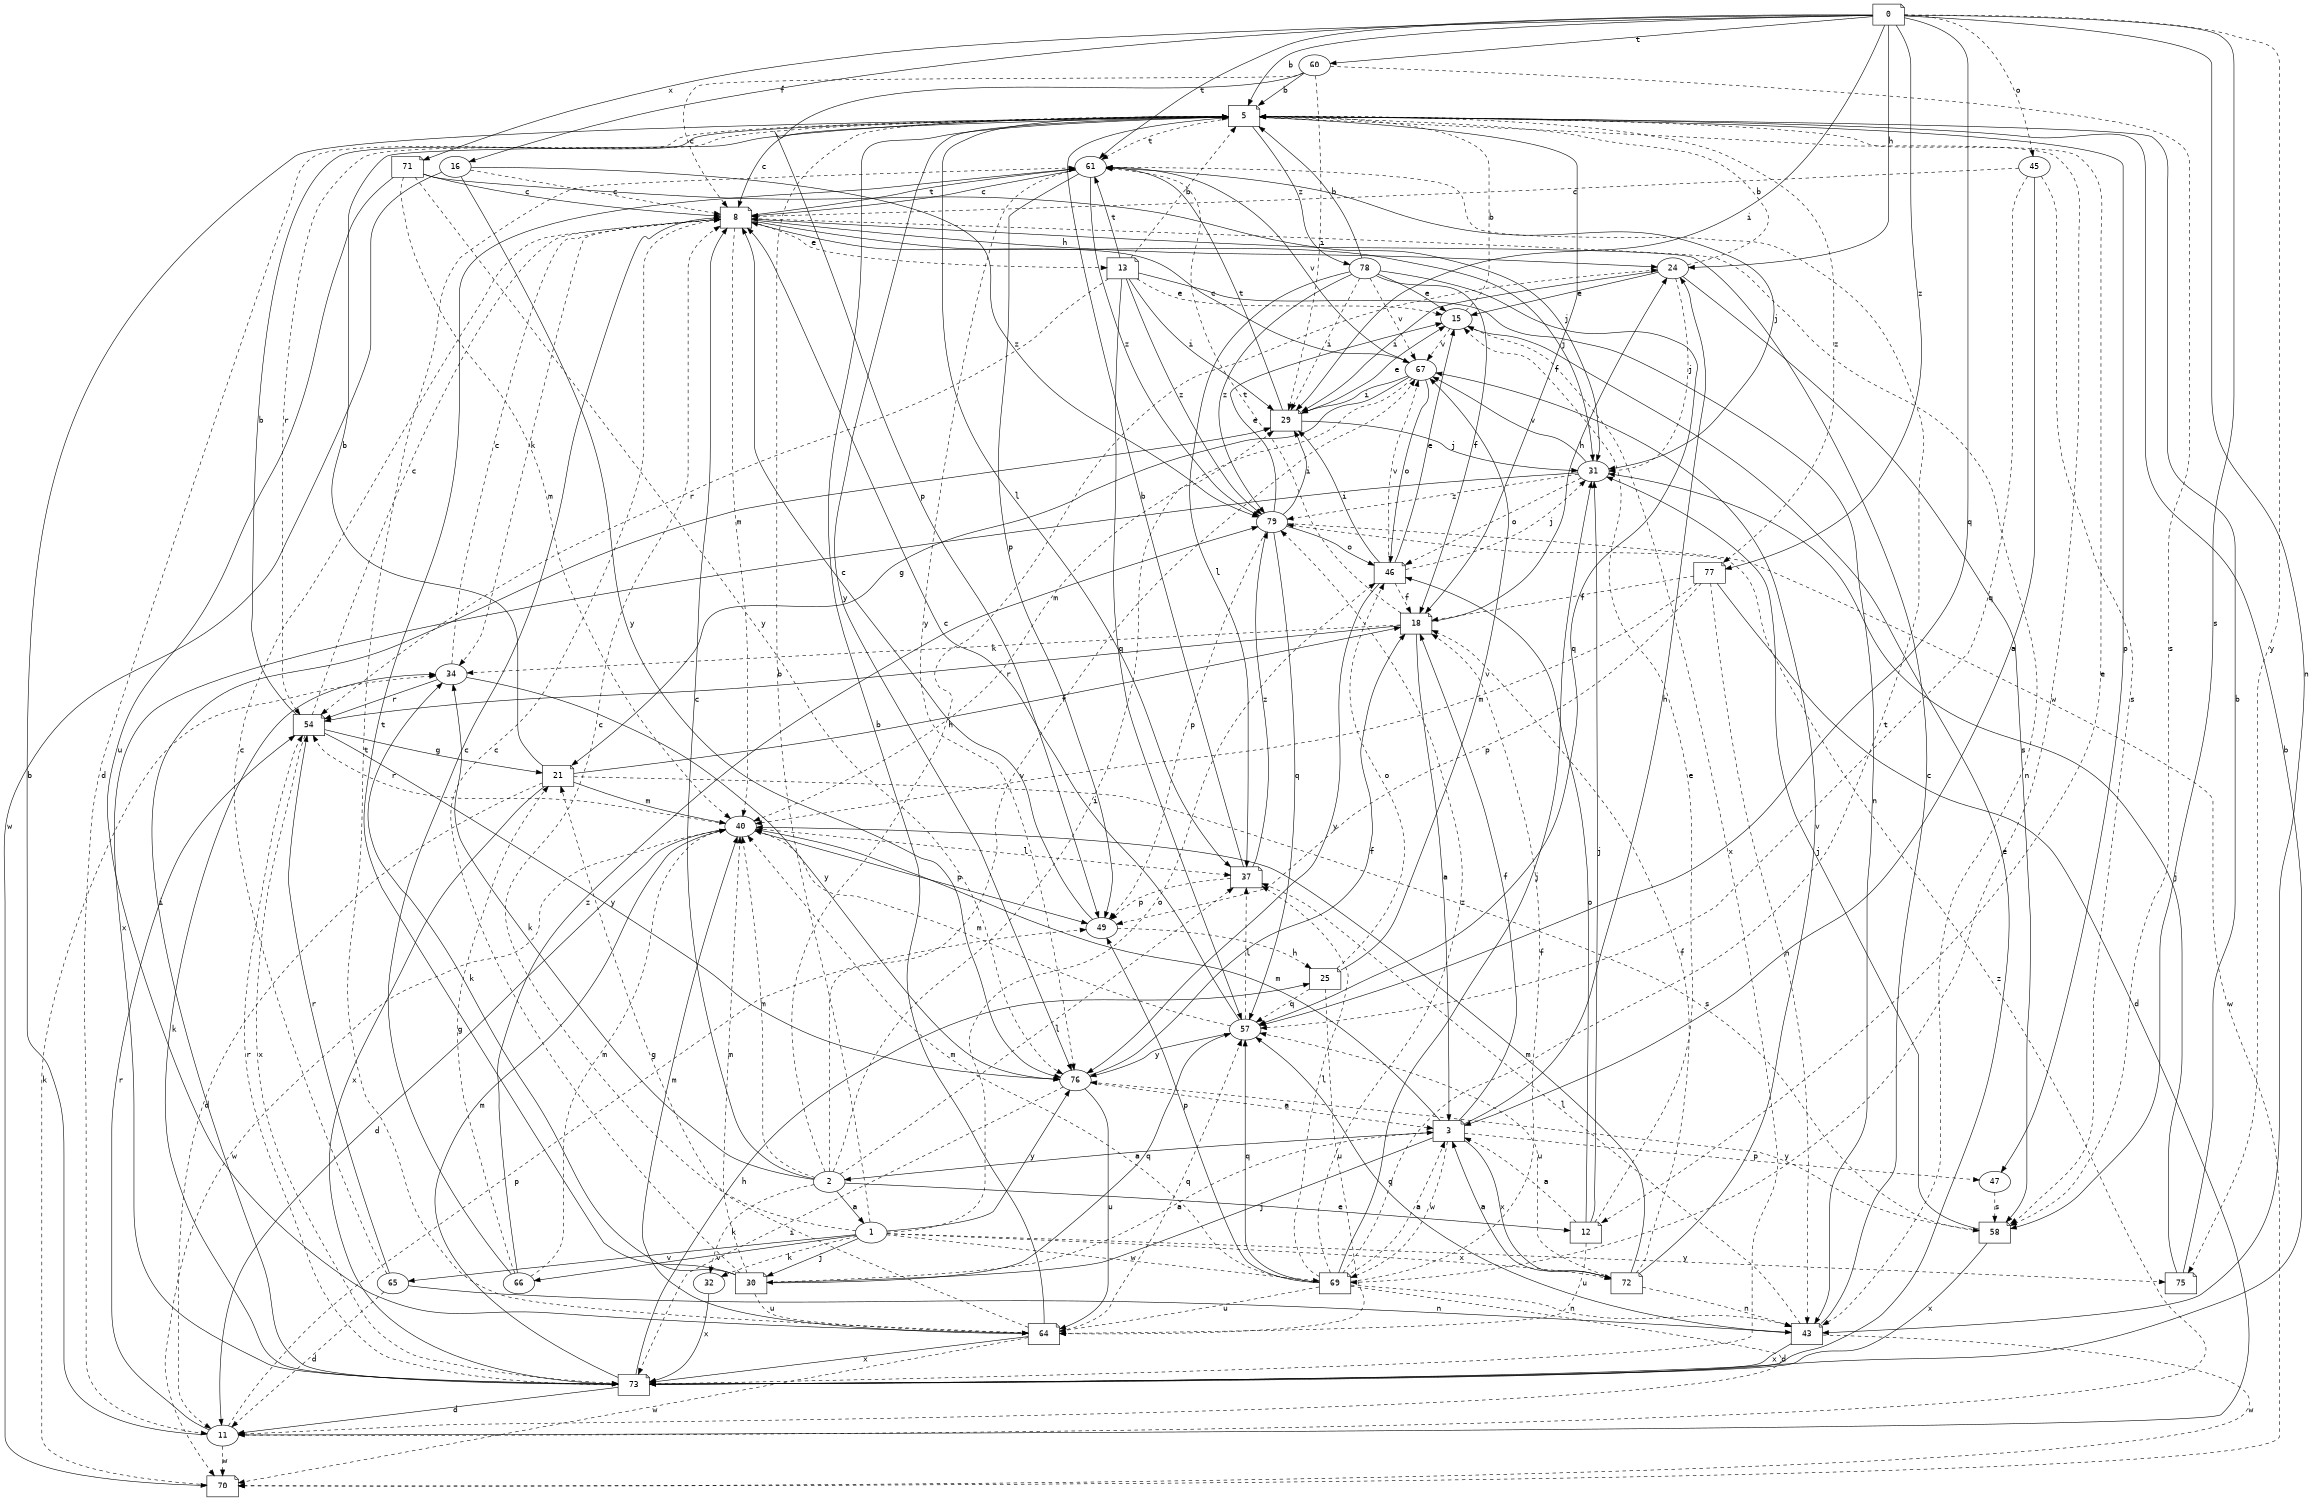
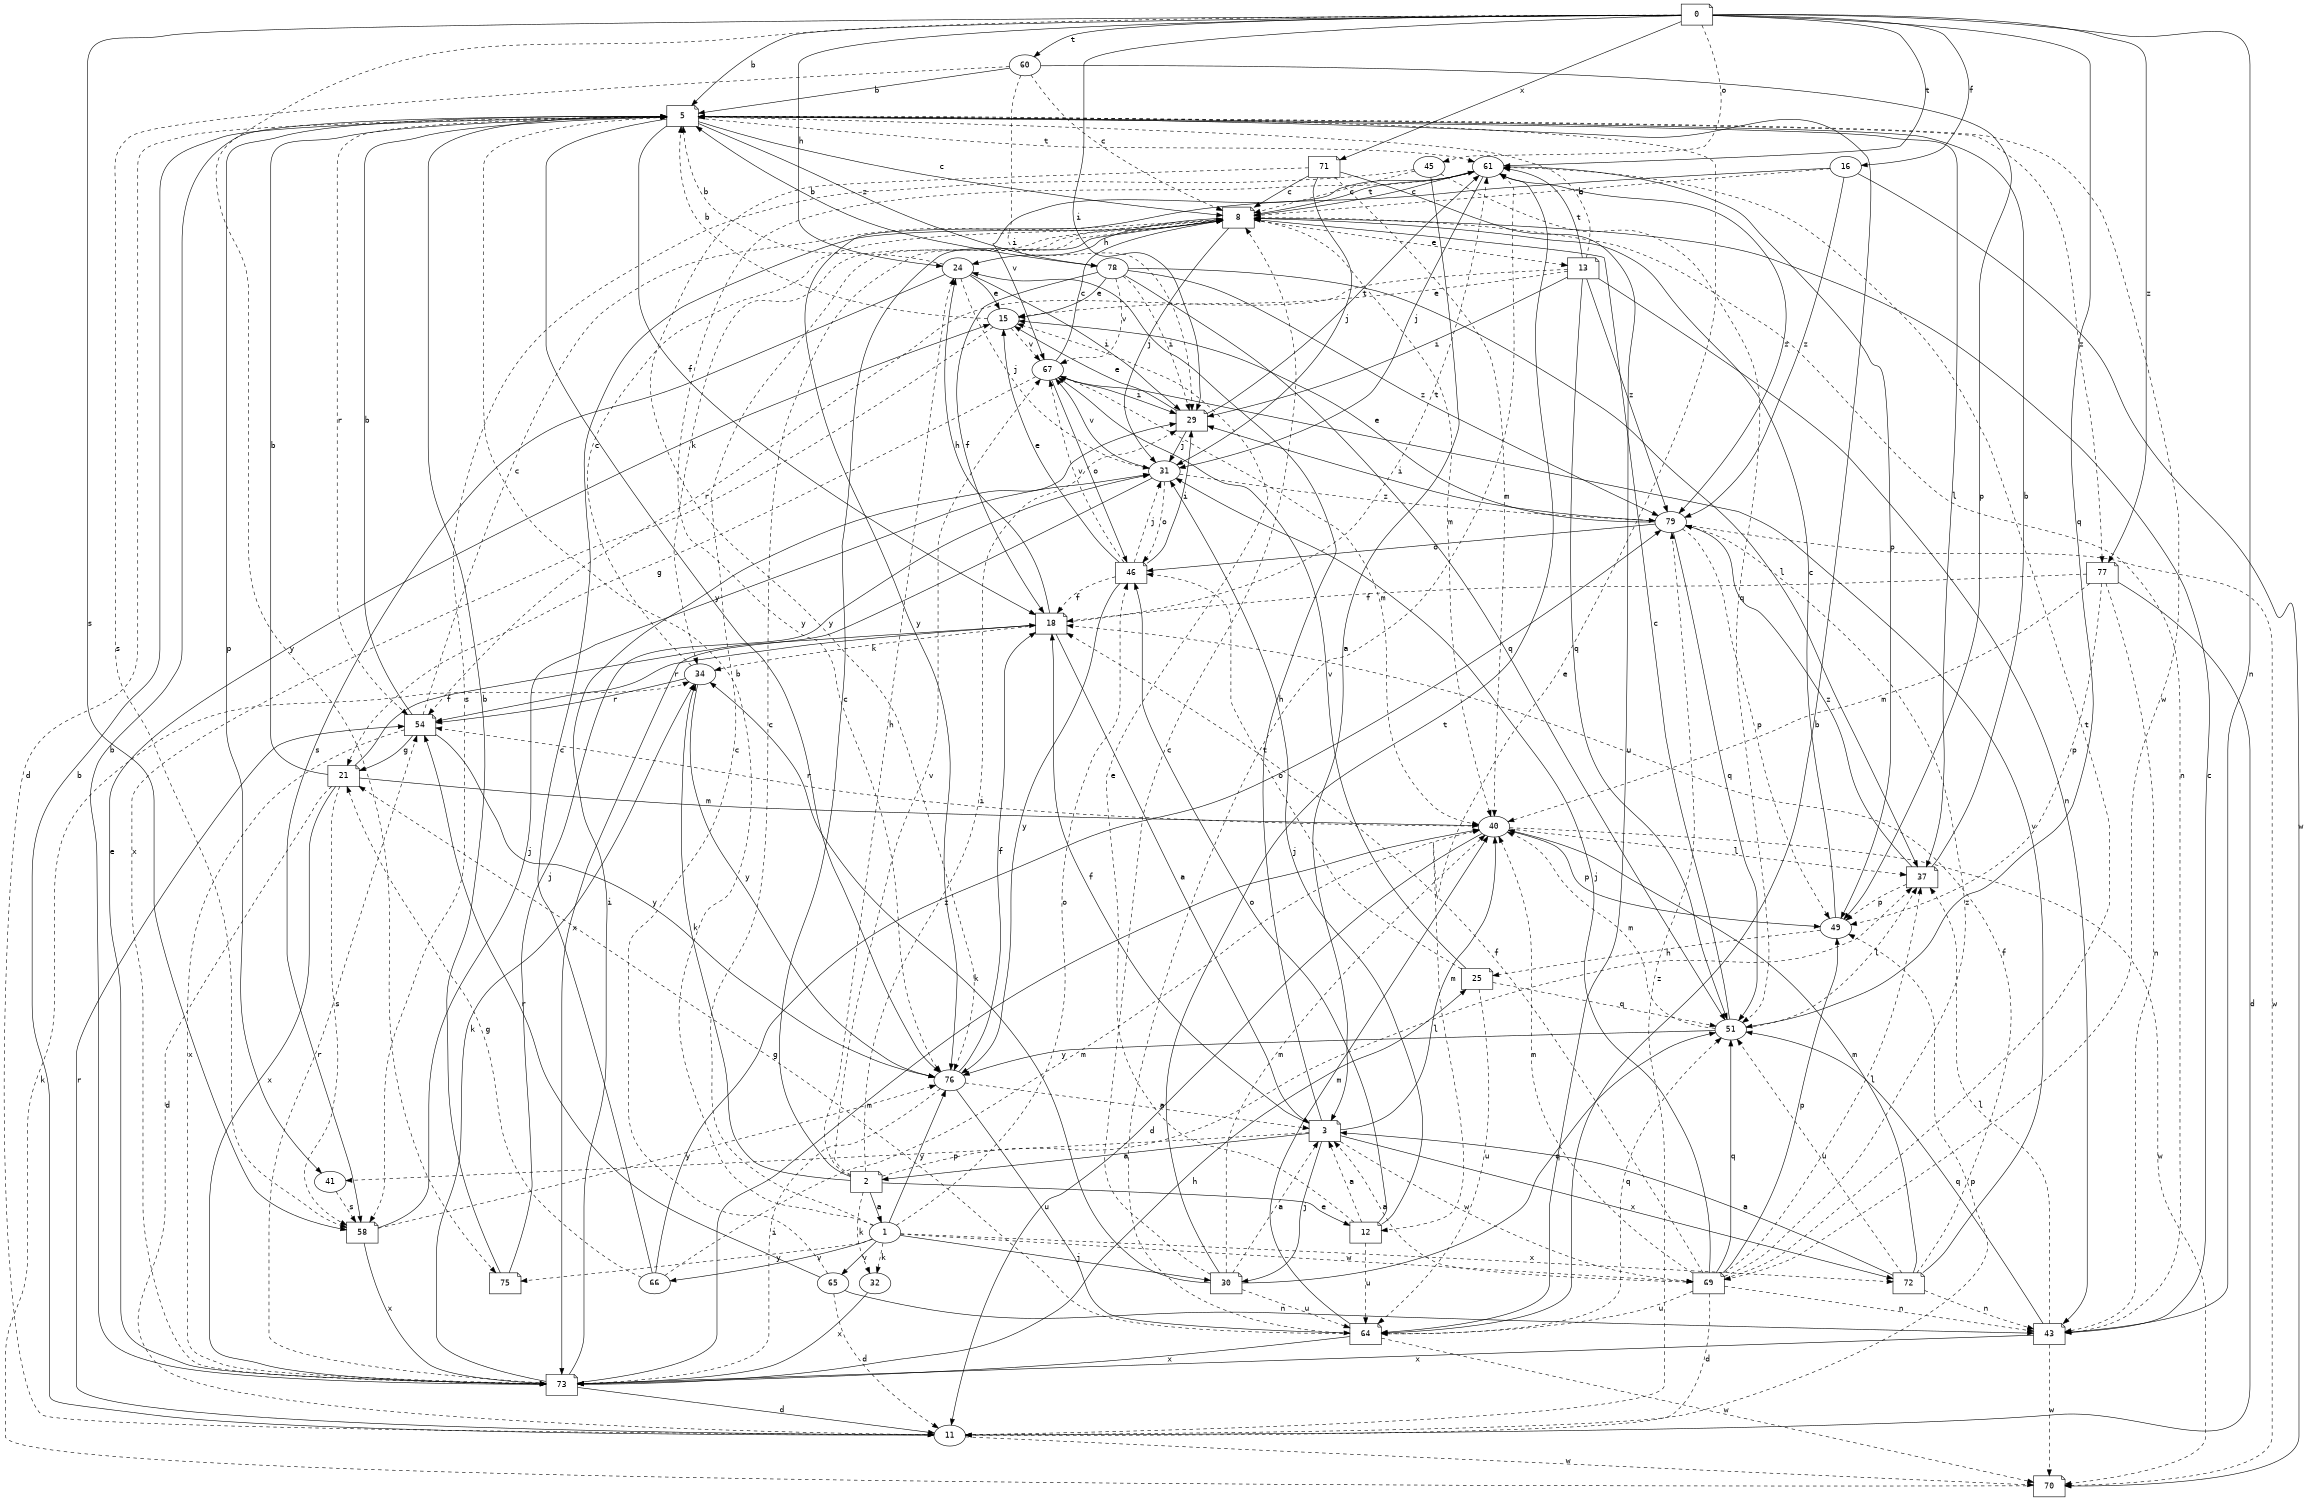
(964, 535) -> (661, 561)
(762, 1024) -> none
(1245, 1030) -> (1731, 1030)
(829, 1182) -> (866, 1182)
(1995, 1182) -> (330, 1182)
